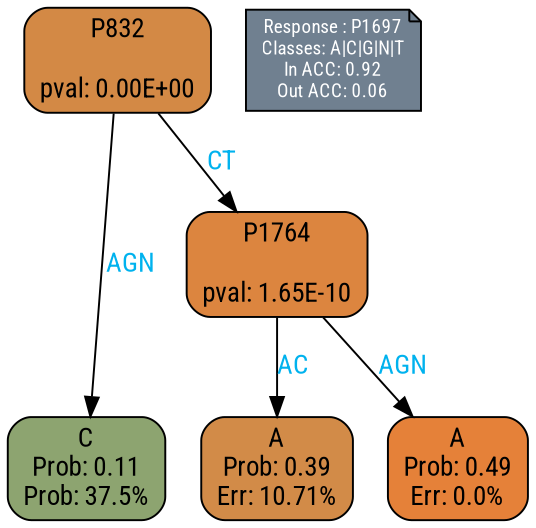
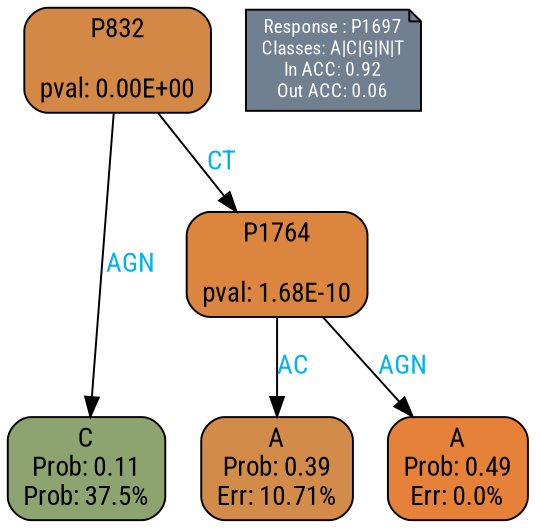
(277, 264) -> (277, 264)
